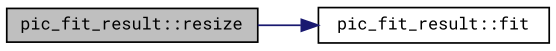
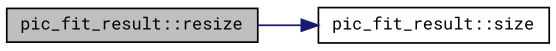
(434, 25) -> (434, 25)
